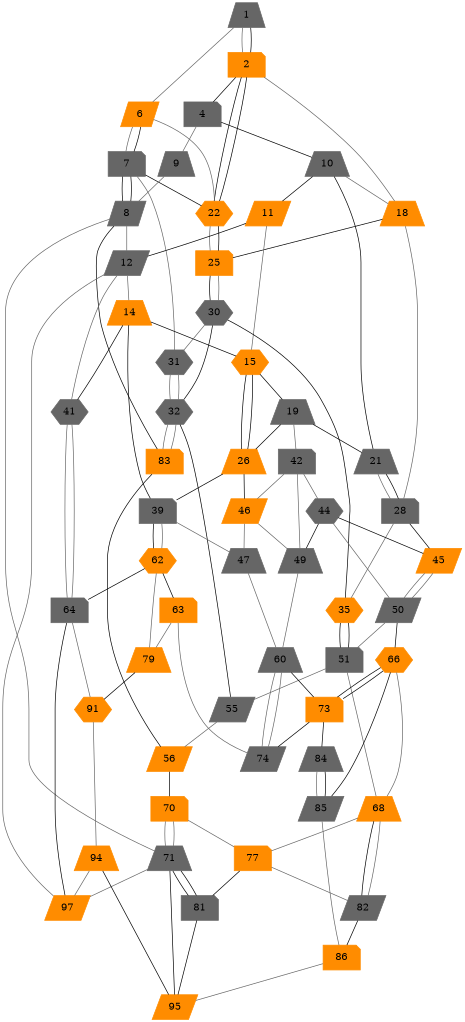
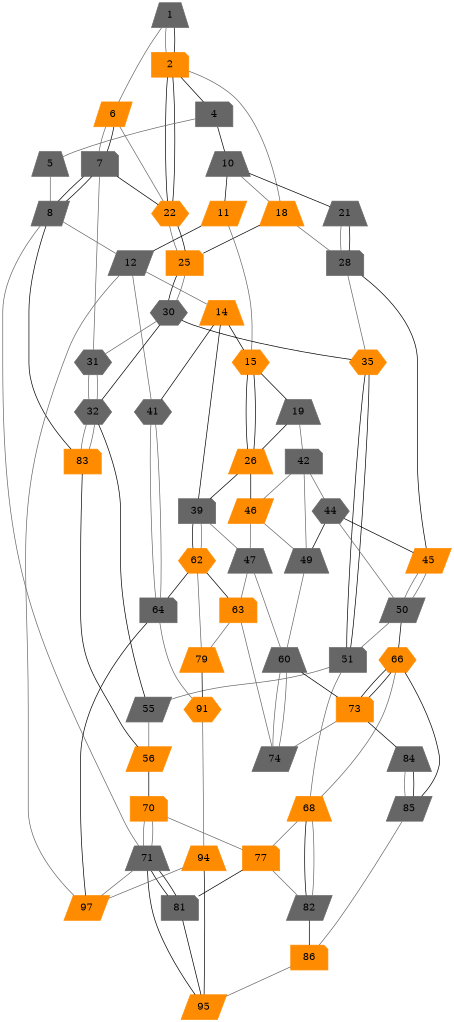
(176, 164) -> (50, 164)
(333, 436) -> none
none -> (244, 586)
(294, 734) -> (315, 734)
